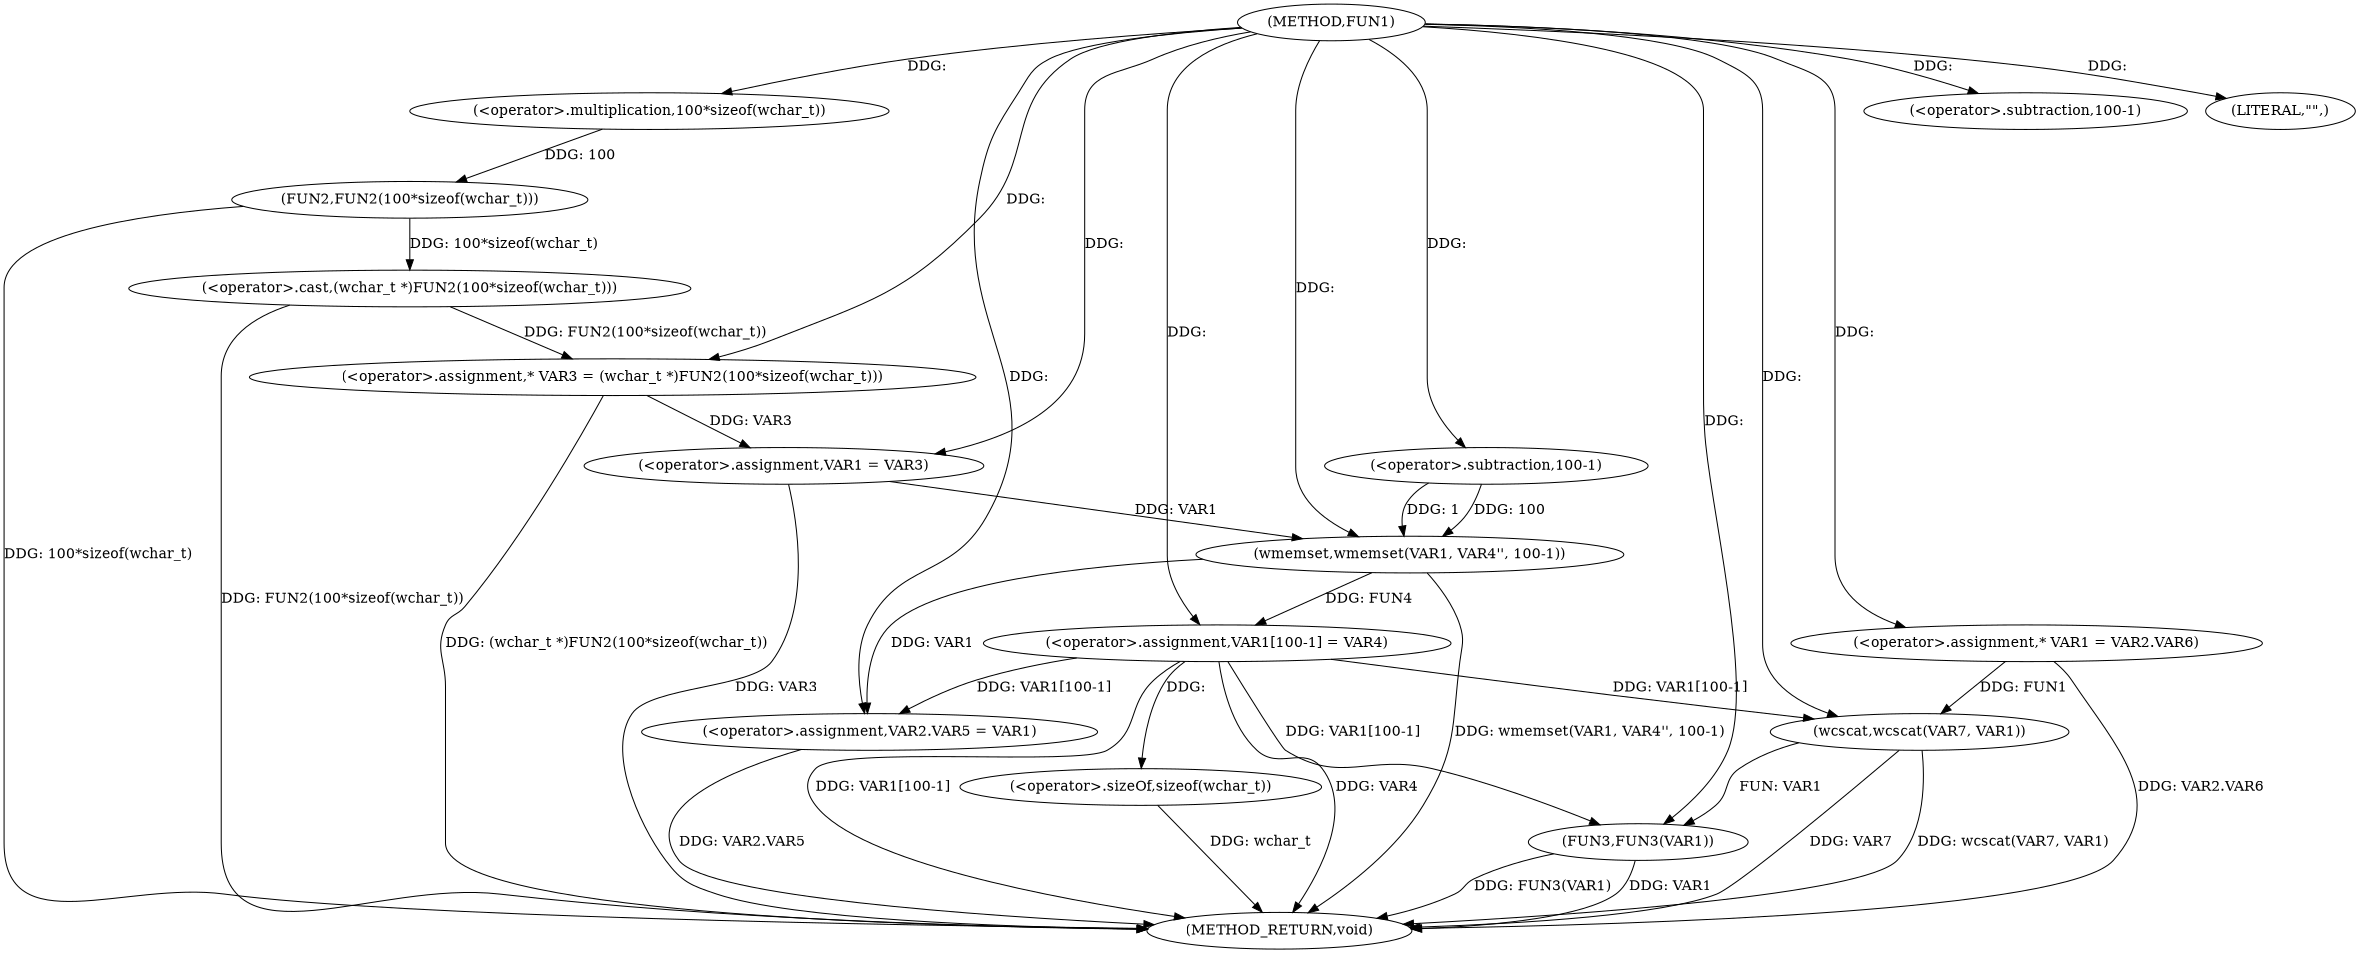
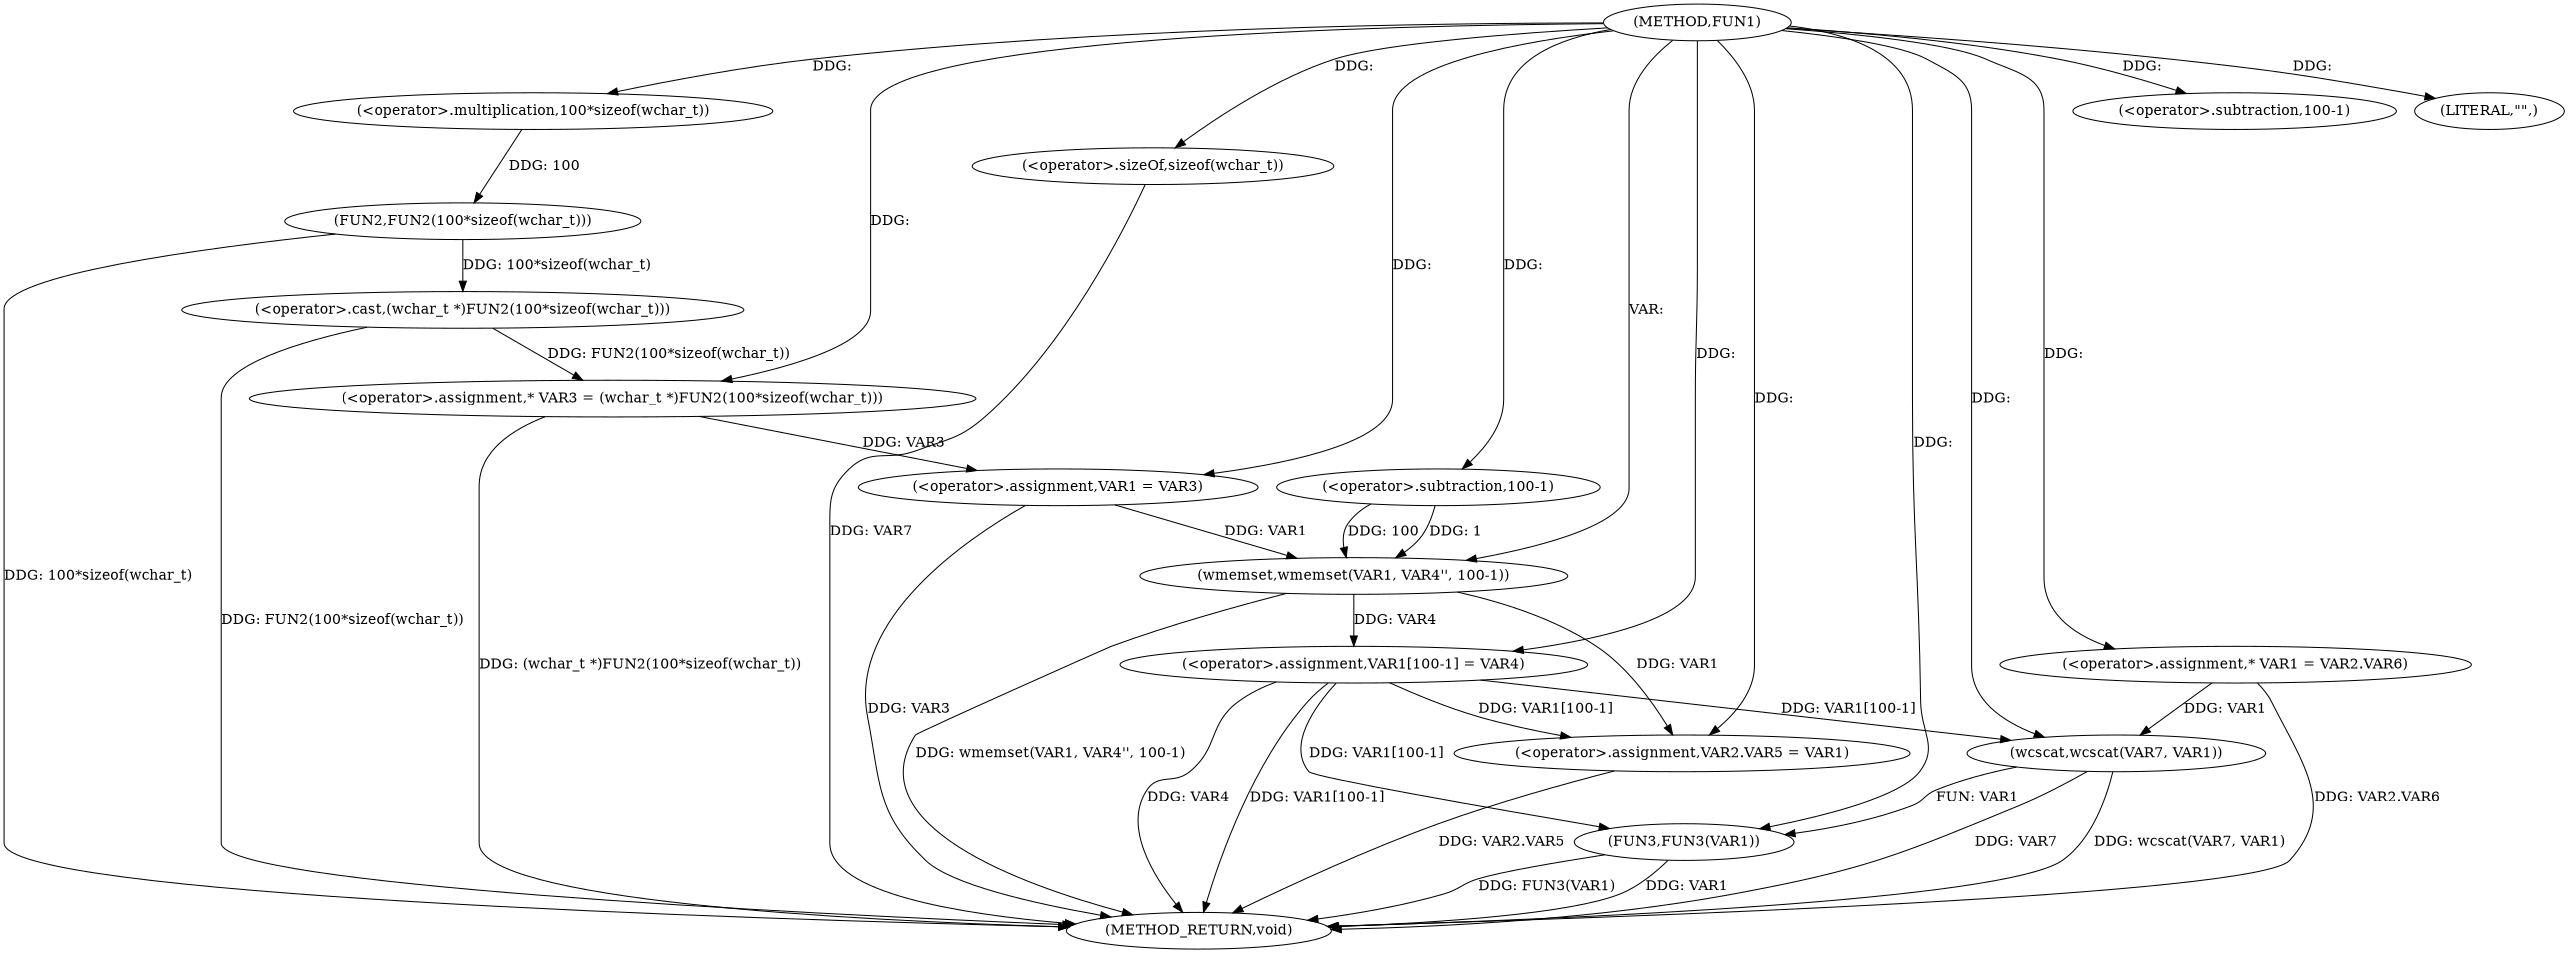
(1318, 289) -> (1649, 310)
(1369, 599) -> (1396, 620)
(2024, 688) -> (2225, 709)
(1154, 705) -> (1385, 48)
(1261, 842) -> (872, 532)
